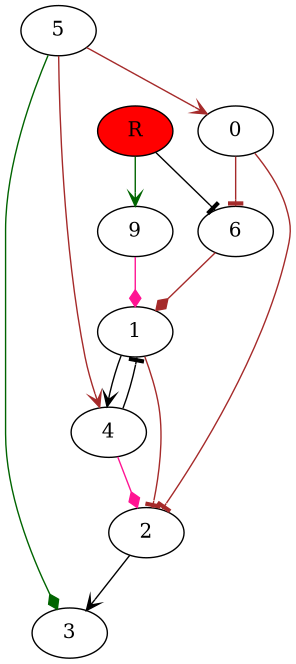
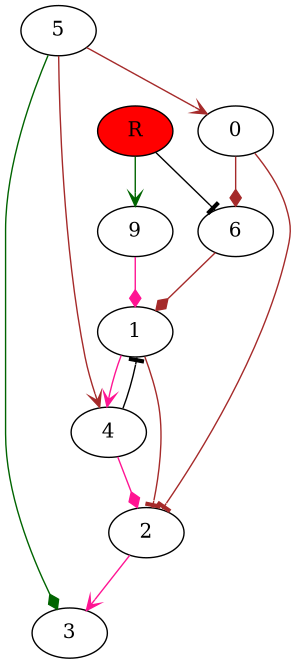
(236, 178) -> (236, 173)
(115, 374) -> (115, 374)
(112, 577) -> (112, 577)
